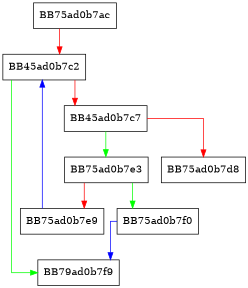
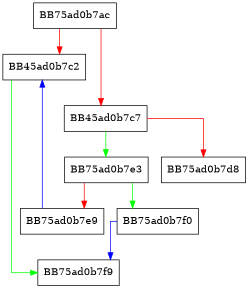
(75, 89) -> (101, 64)
(79, 273) -> (79, 273)
